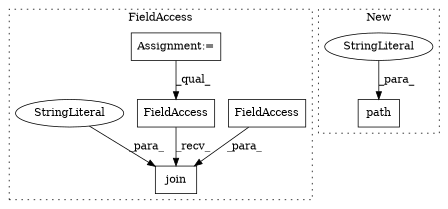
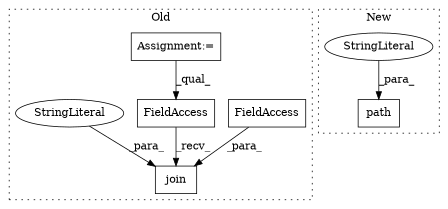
(161, 18) -> (161, 18)
